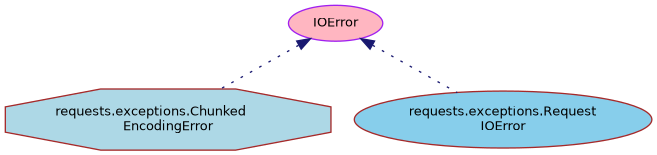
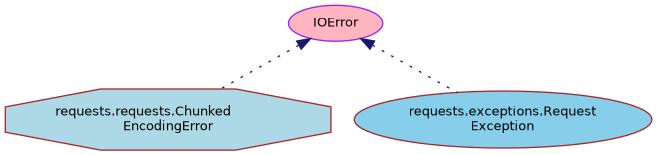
(168, 120) -> (168, 120)
(503, 120) -> (503, 120)
